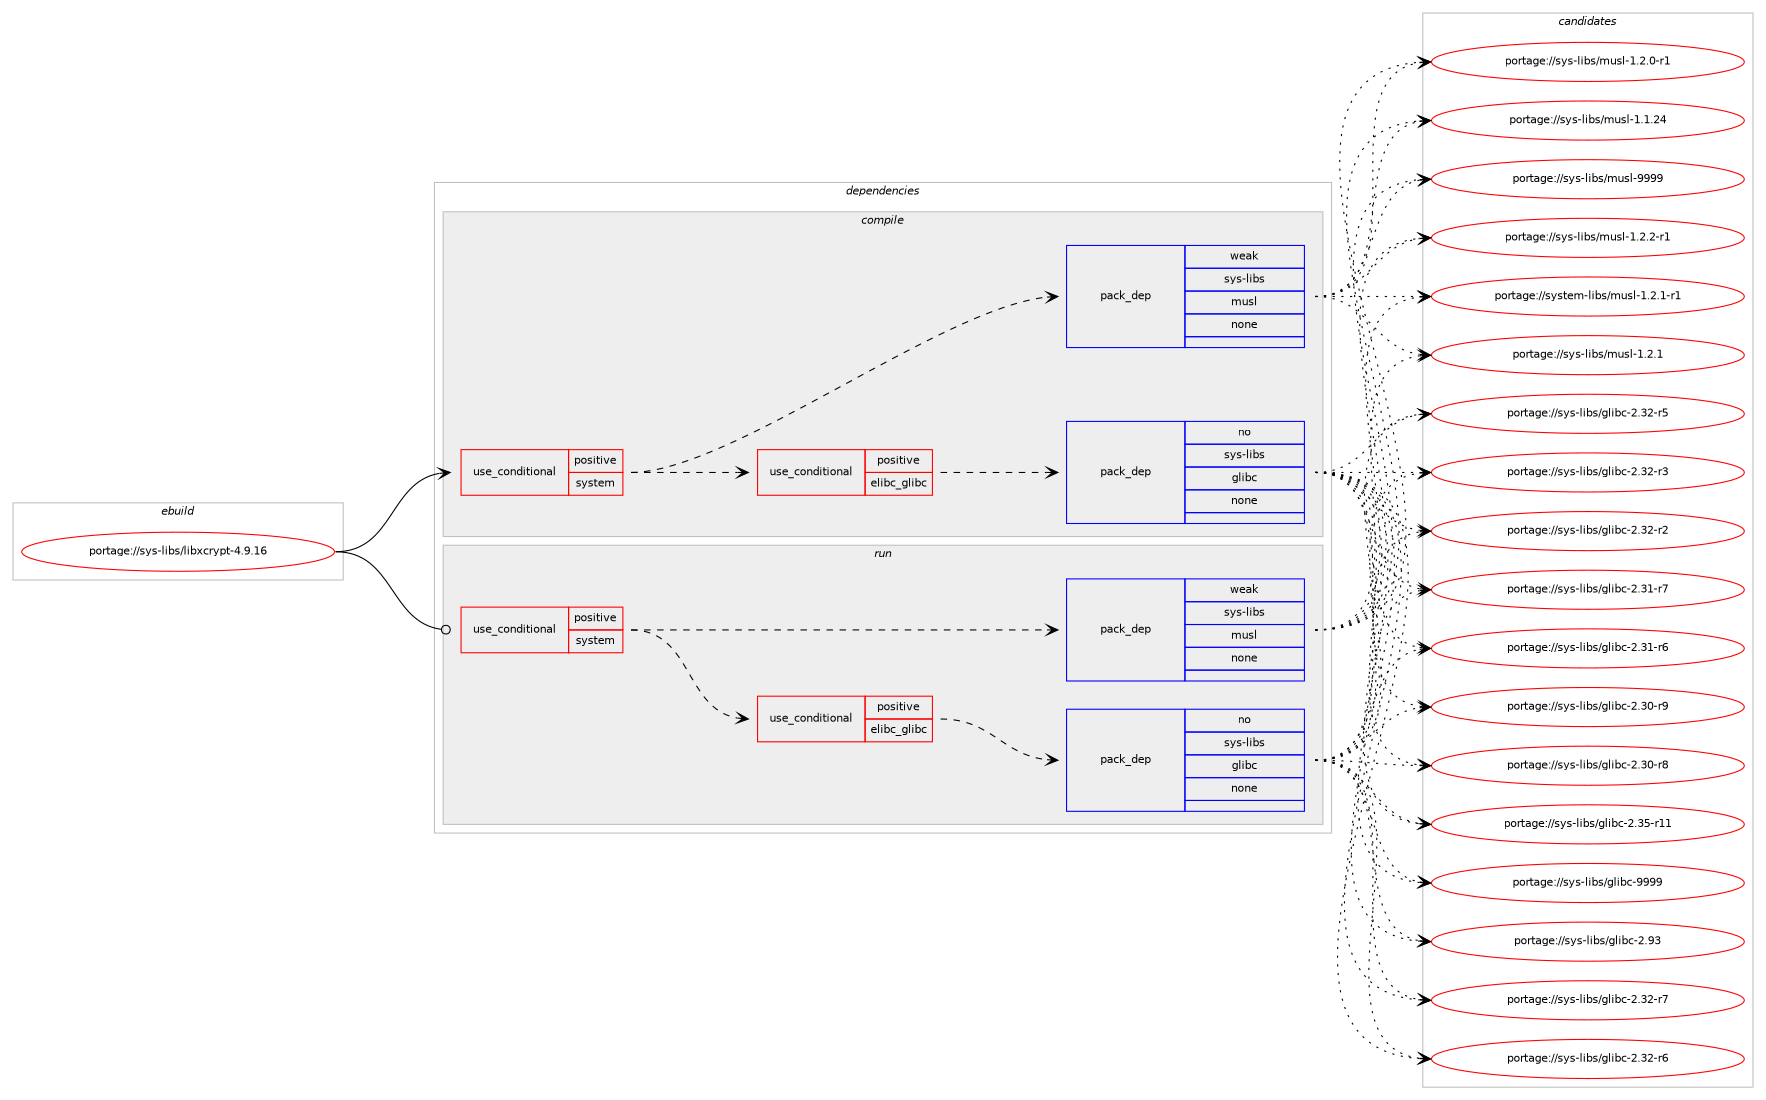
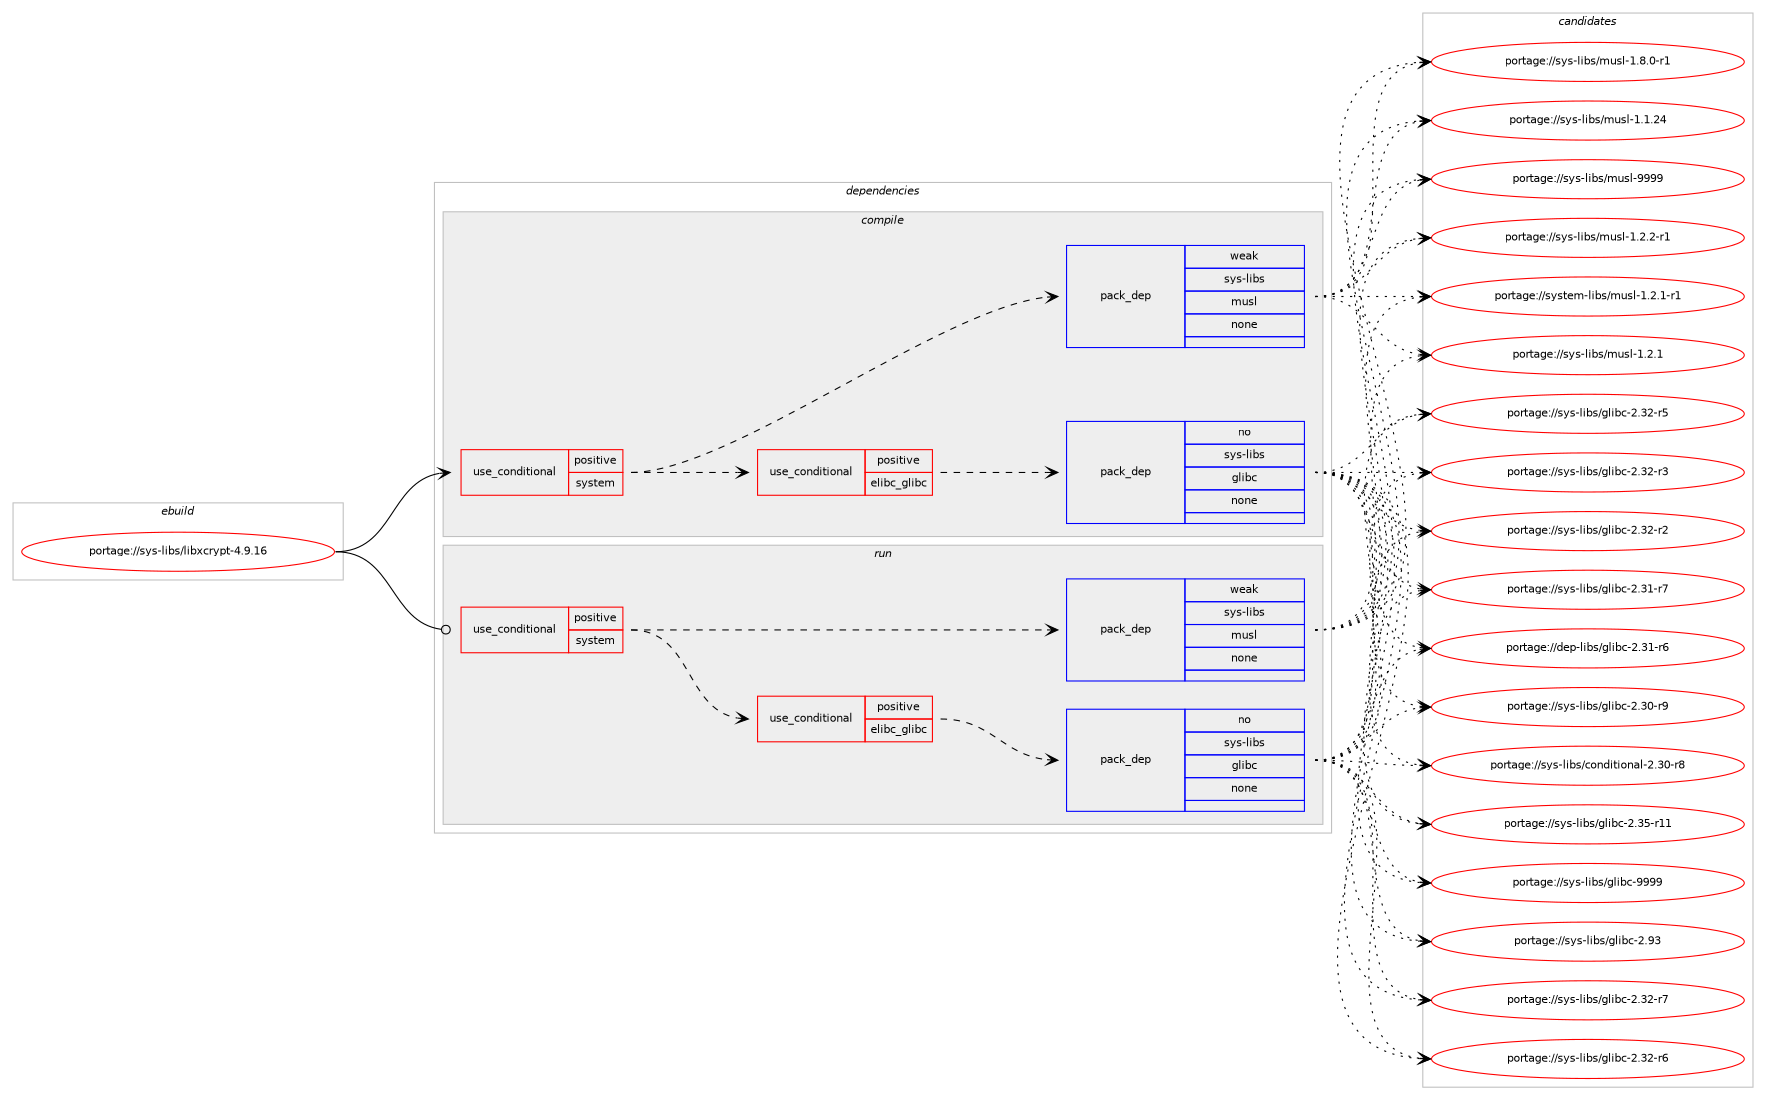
(1588, 62) -> (1588, 62)
(1588, 648) -> (1588, 648)
(1588, 766) -> (1588, 766)
